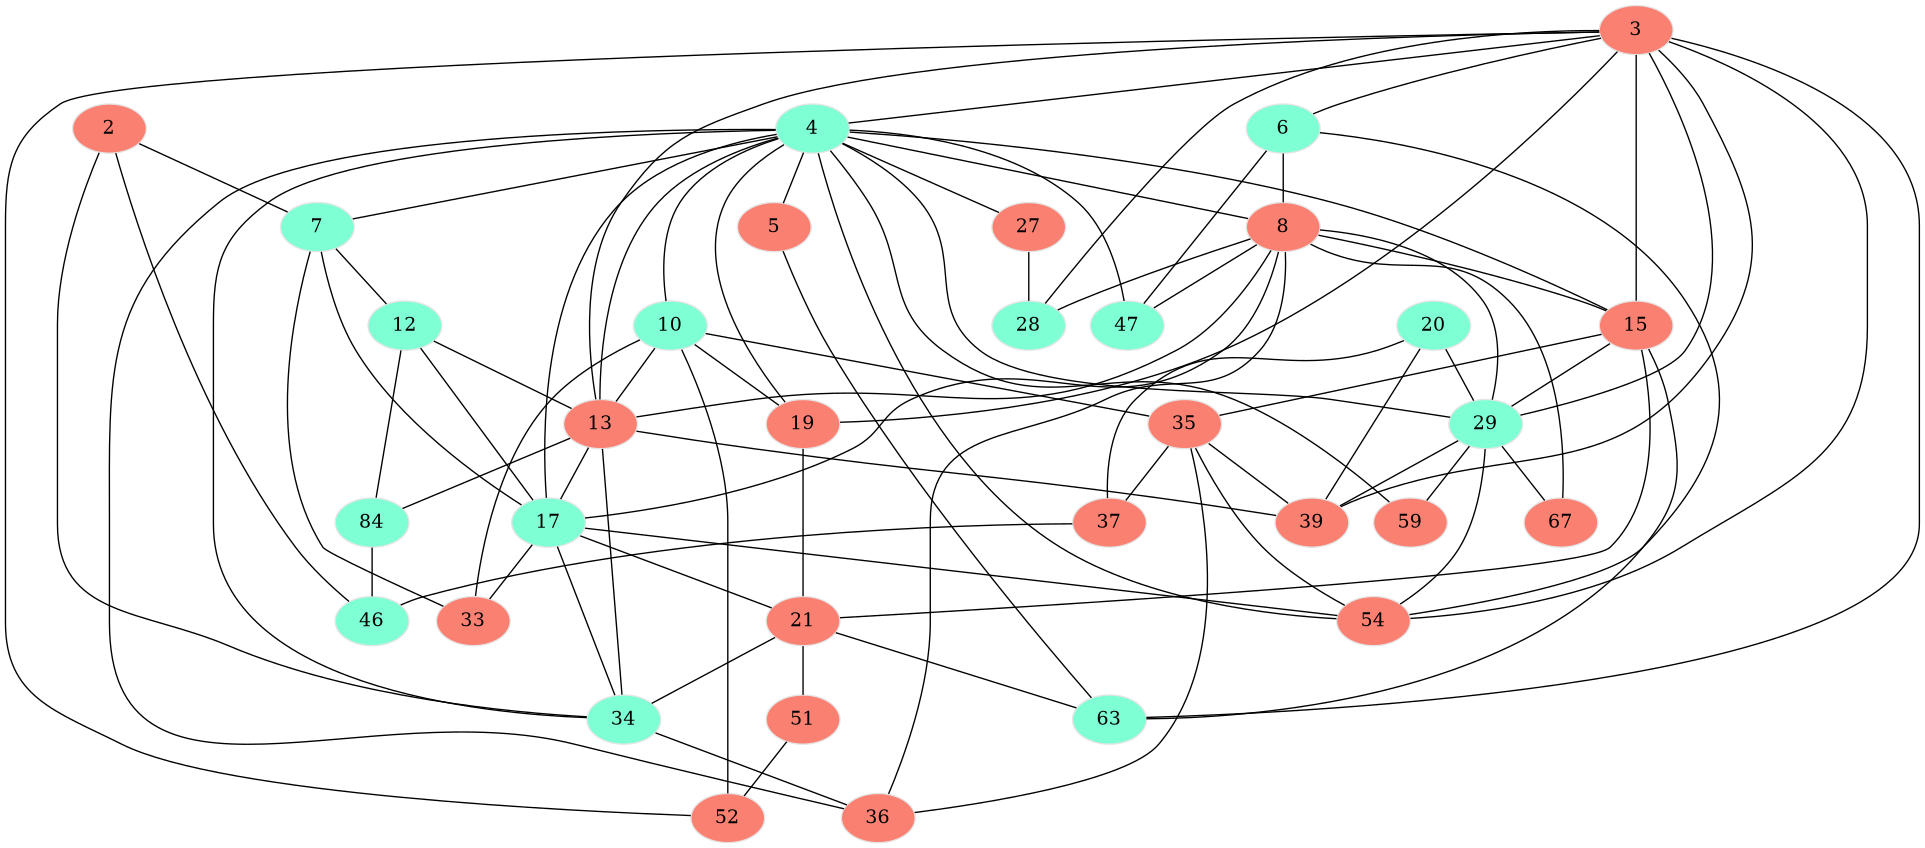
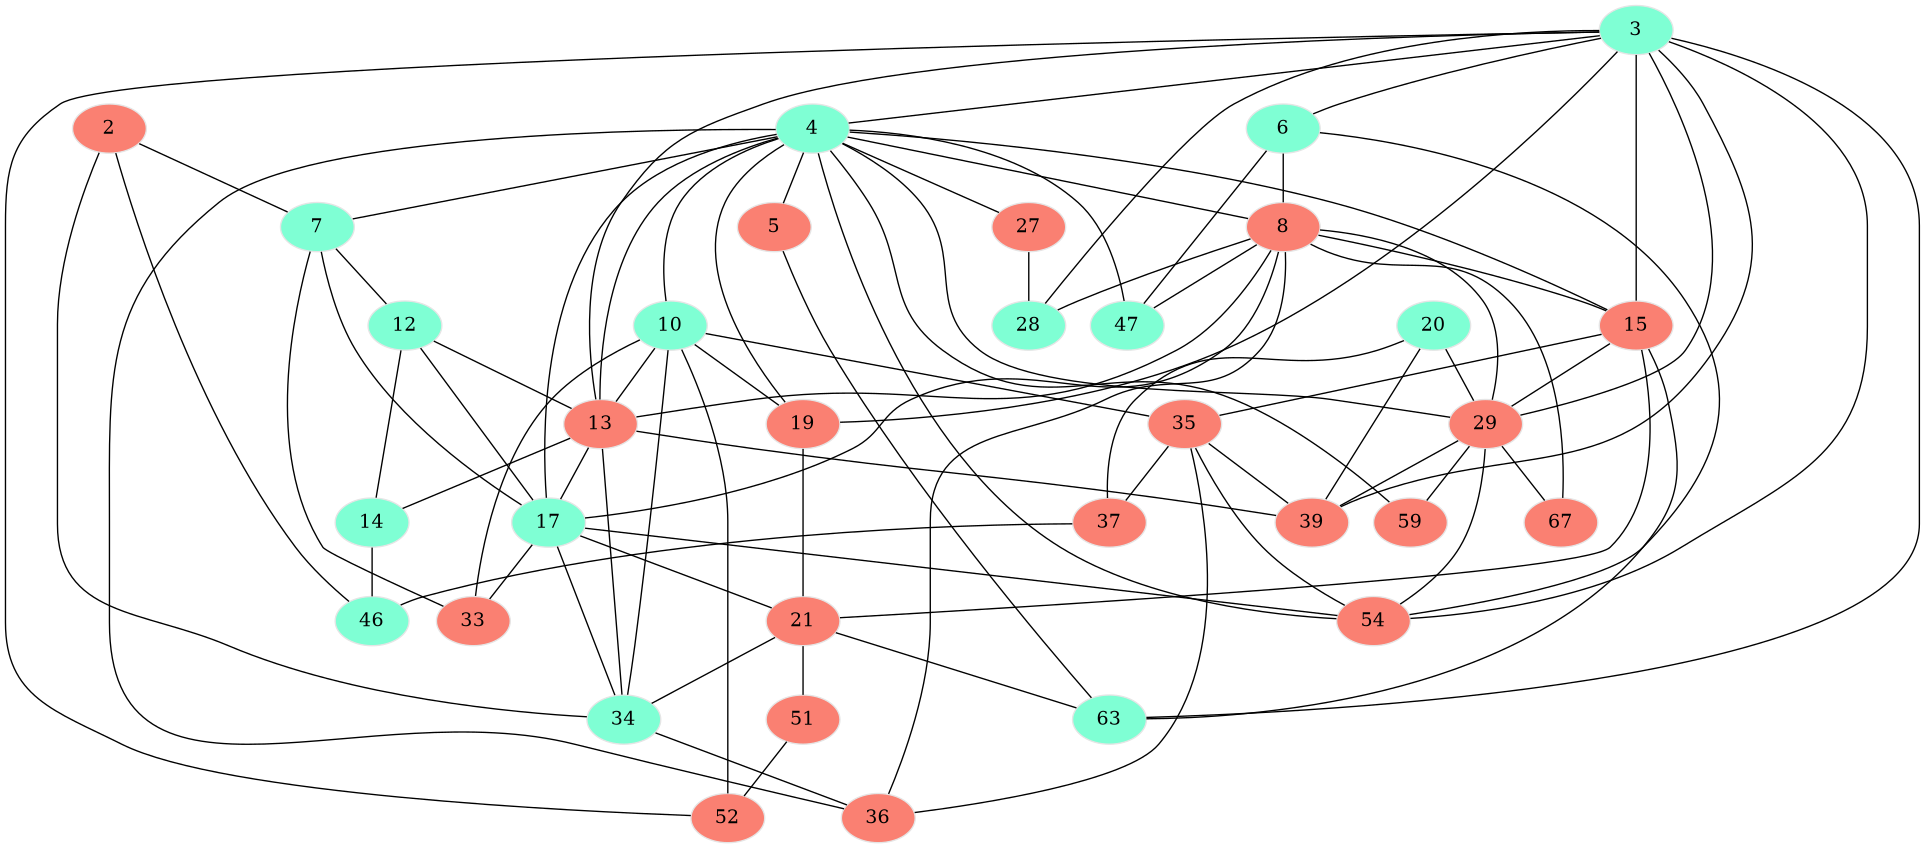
(1636, 30) -> (1636, 30)
(213, 325) -> (650, 523)
(1486, 424) -> (1486, 424)
(372, 523) -> (372, 523)
